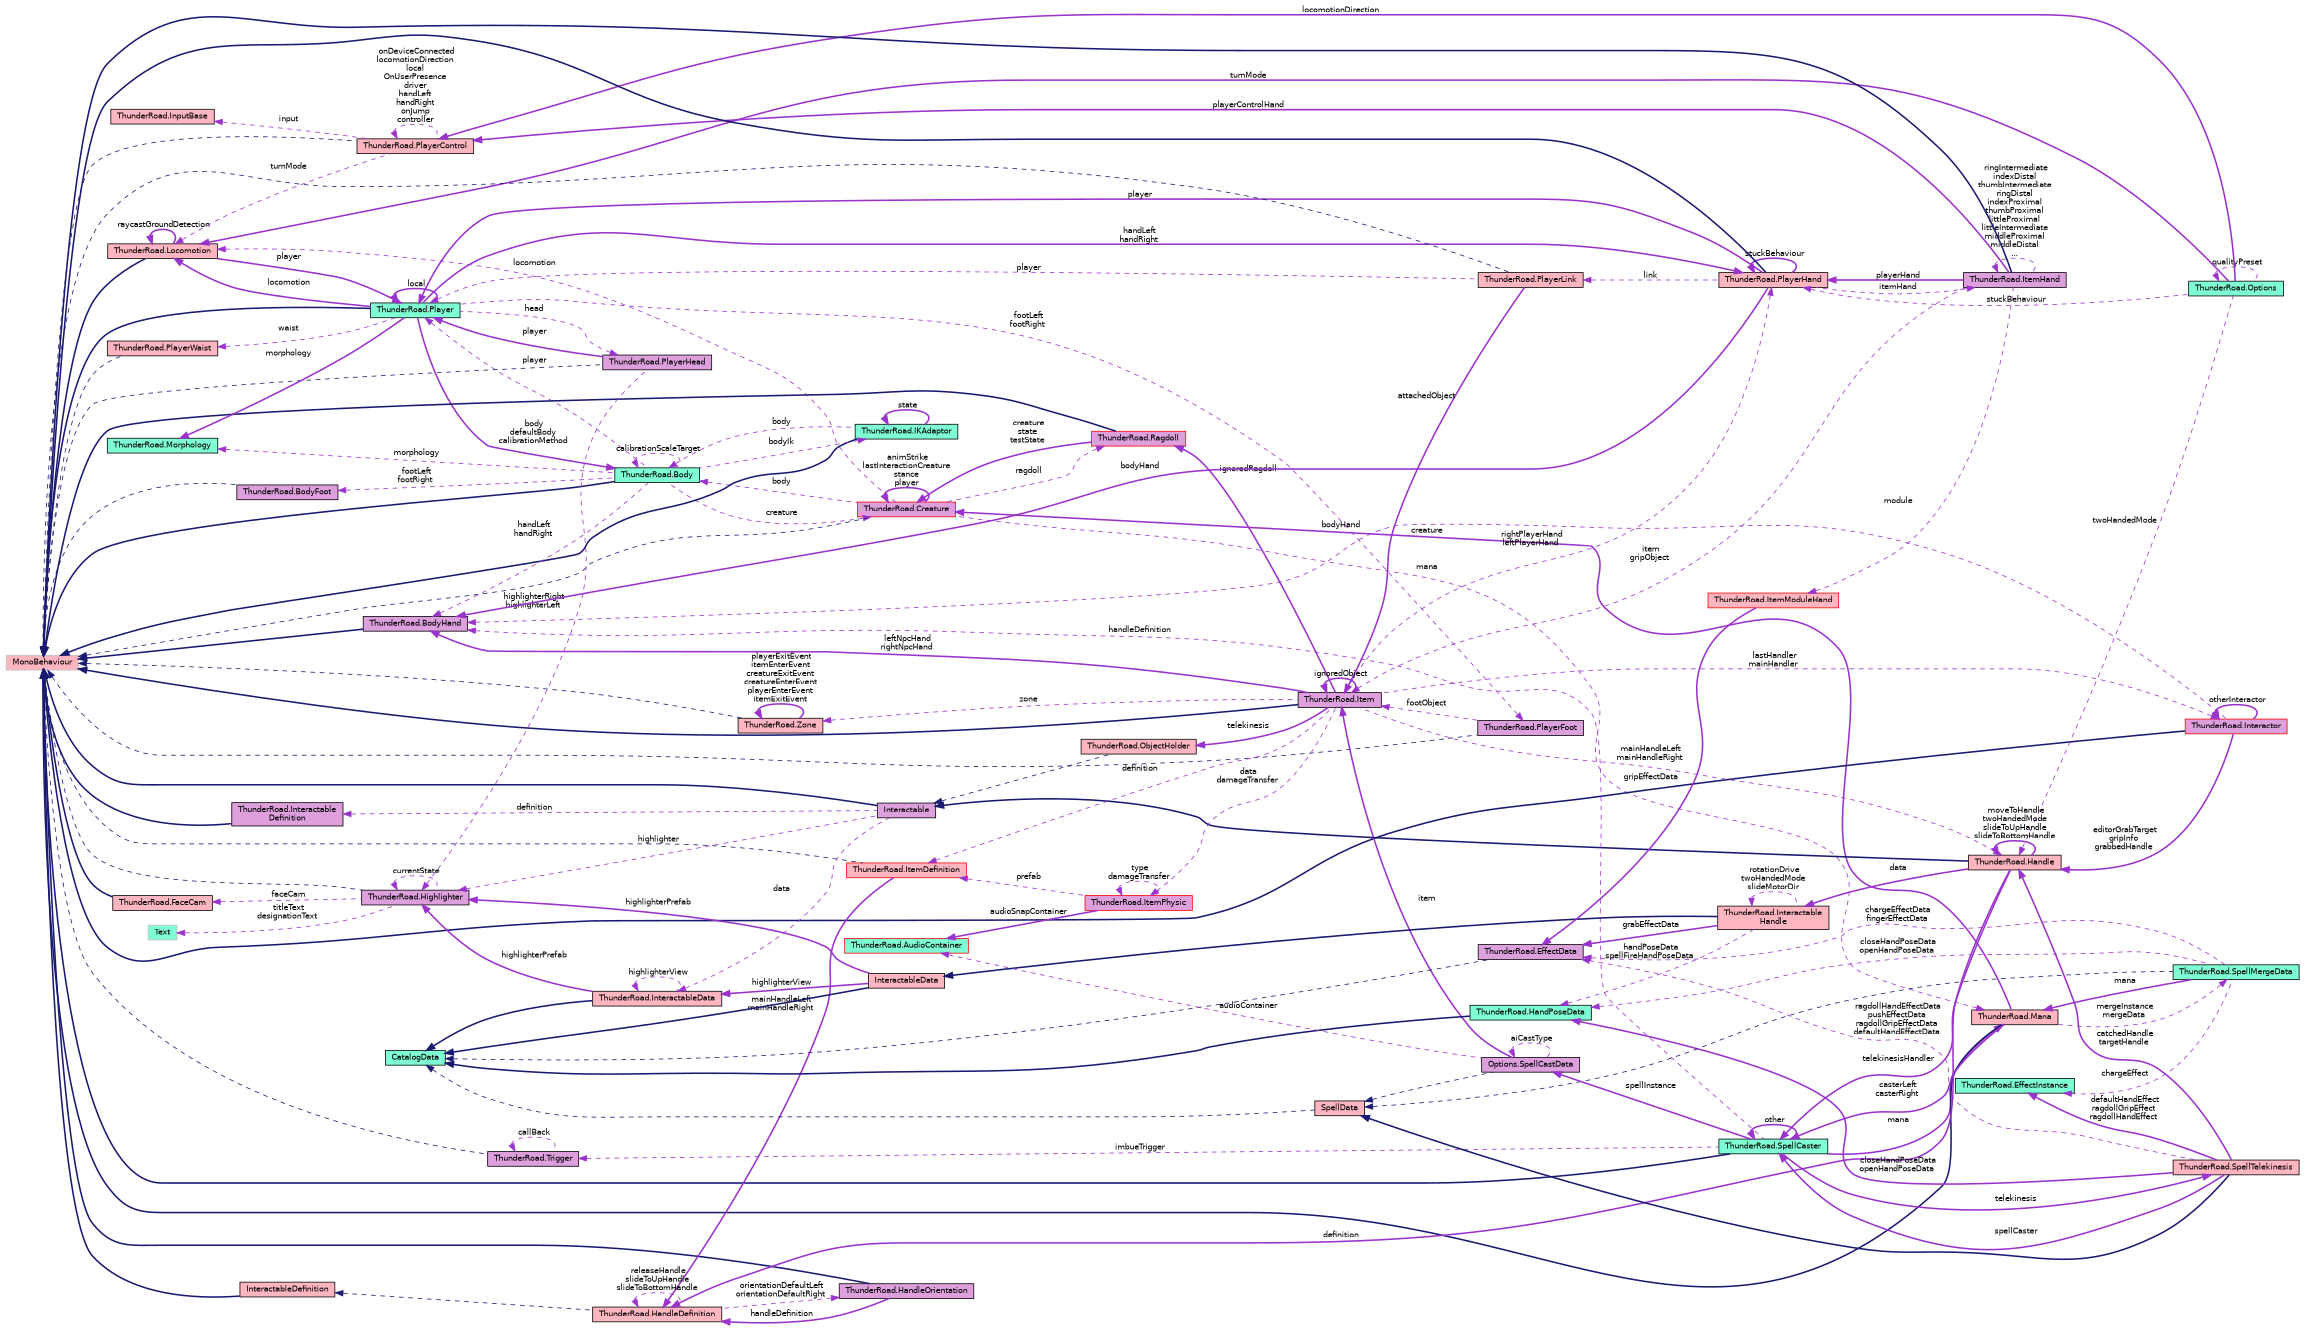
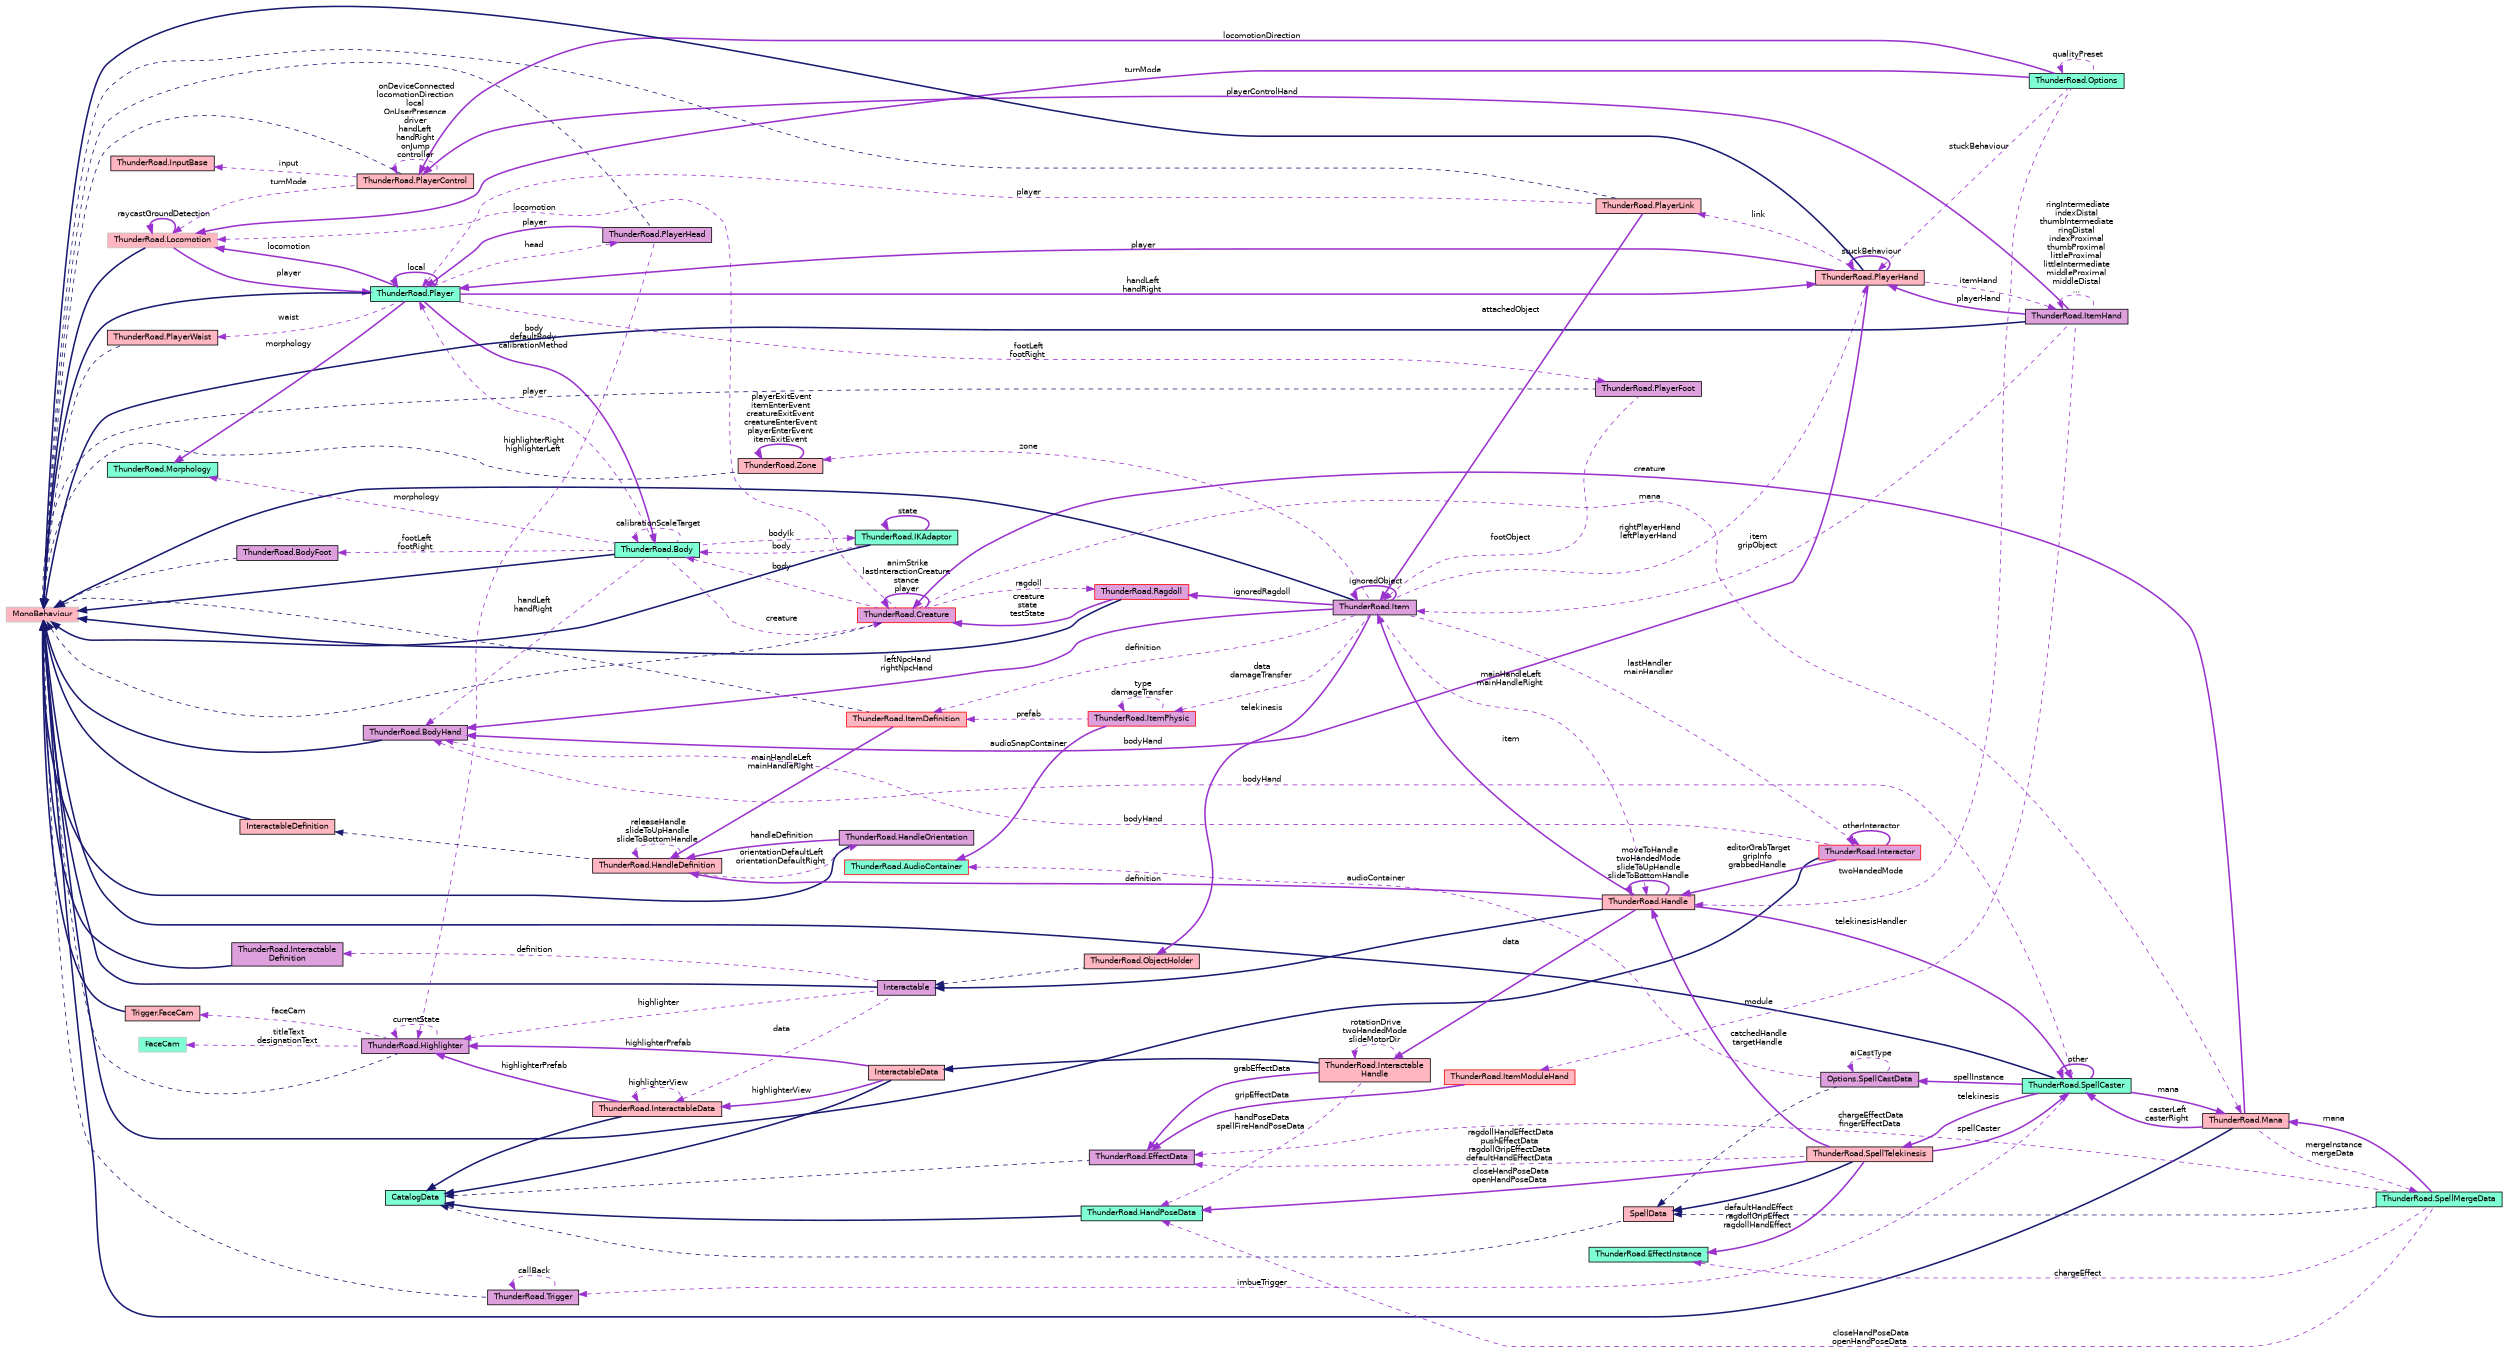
(163, 251) -> (163, 240)
(1139, 630) -> (1261, 780)
(163, 903) -> (163, 1014)
(1398, 903) -> (1474, 776)
(163, 933) -> (163, 1045)
